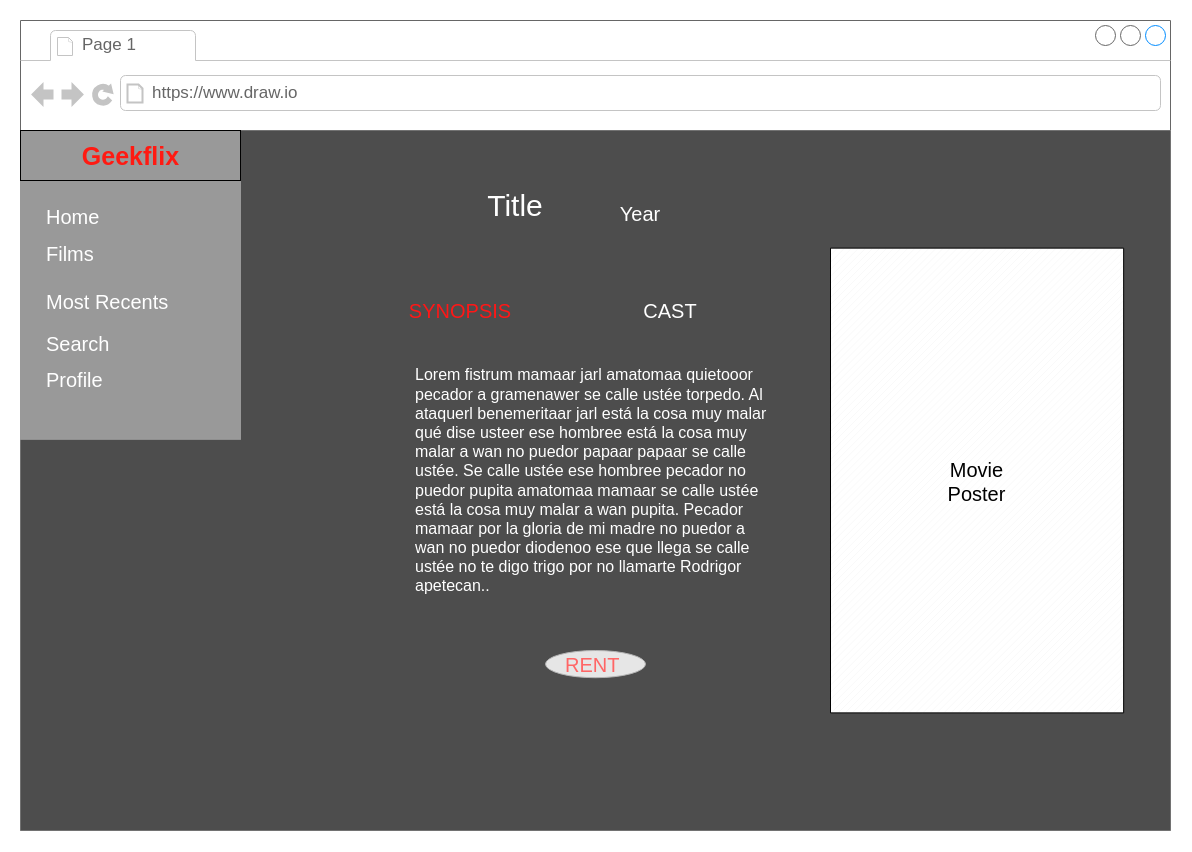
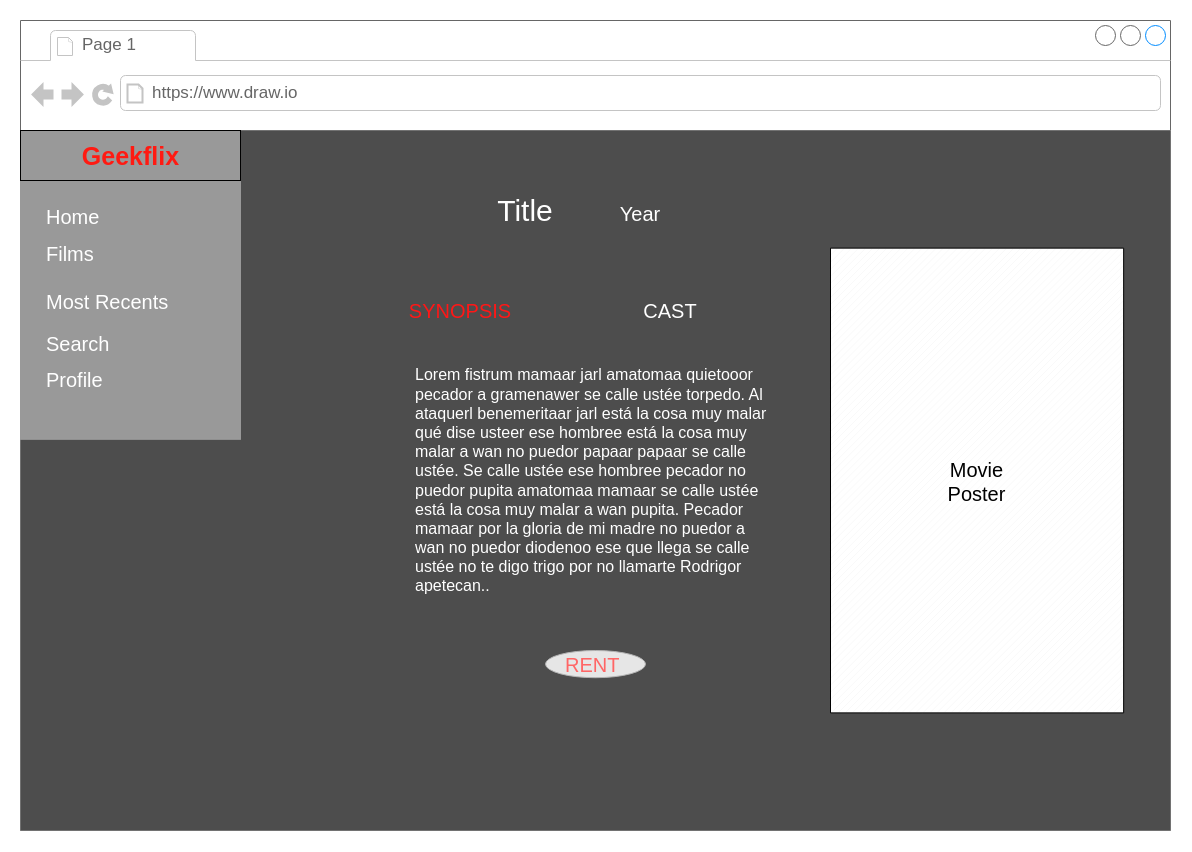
(516, 206) -> (526, 211)
